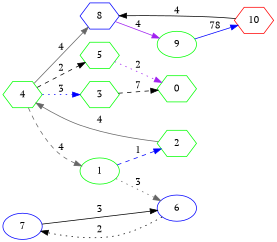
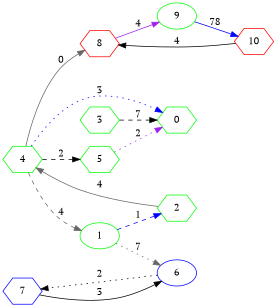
(100, 16) -> (100, 44)
(61, 47) -> (61, 60)
(57, 95) -> (85, 99)
(138, 182) -> (138, 247)
(23, 226) -> (23, 291)
